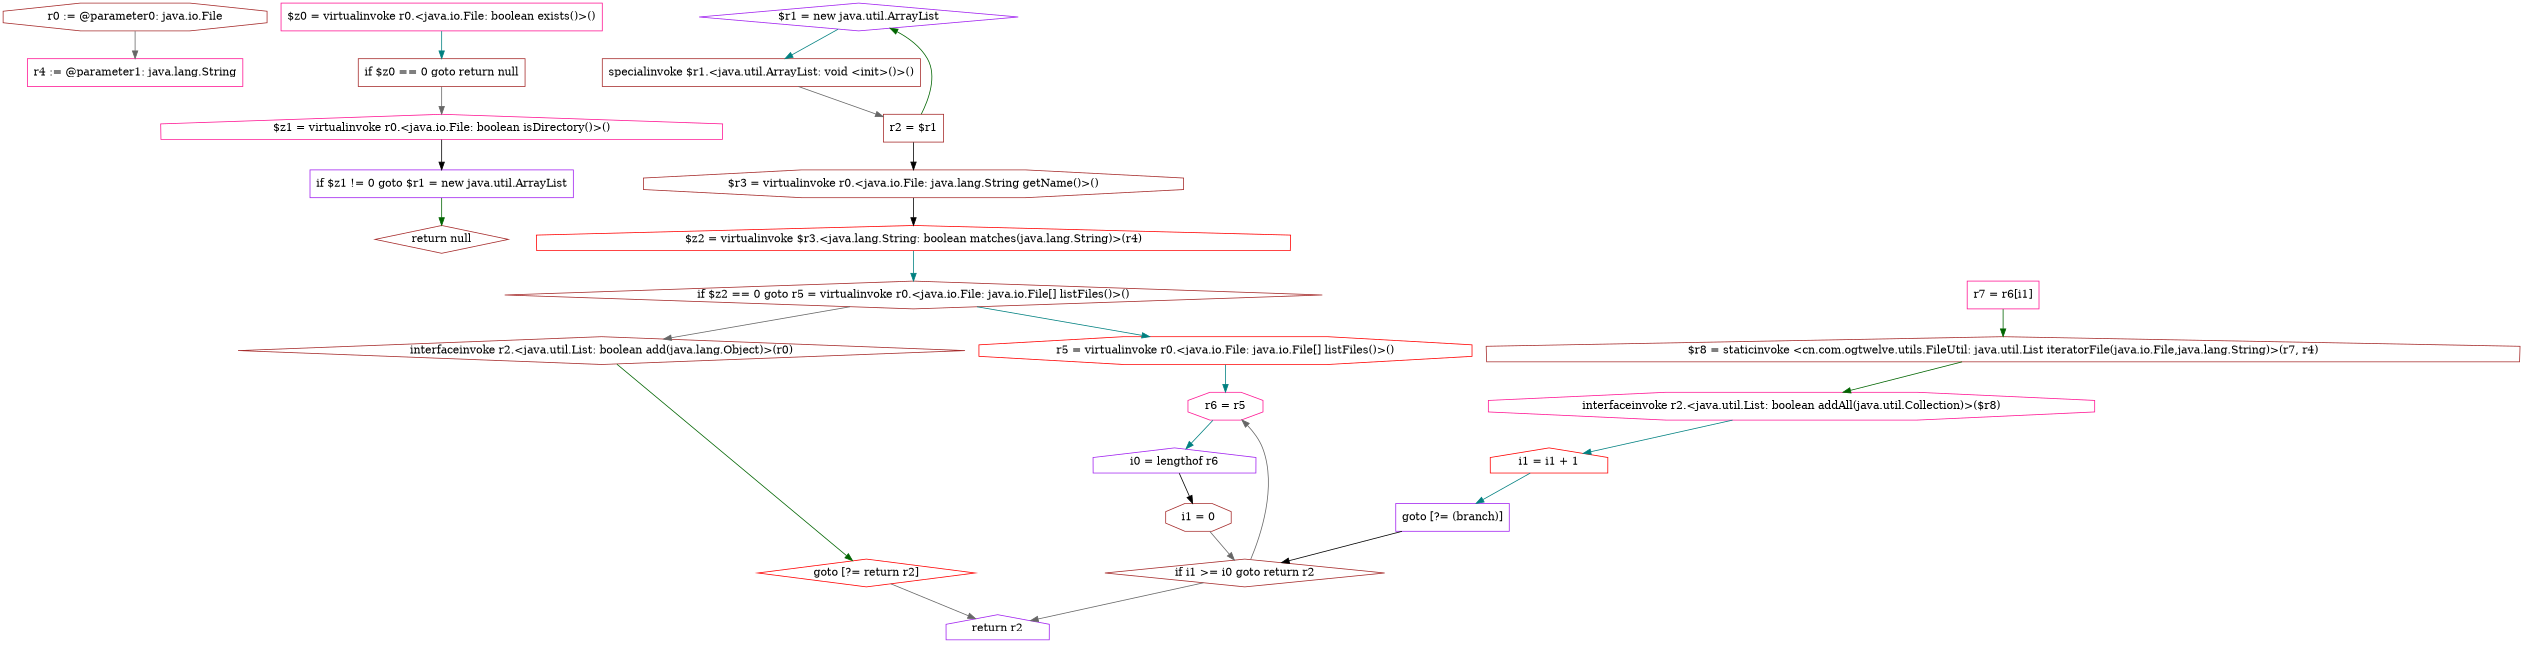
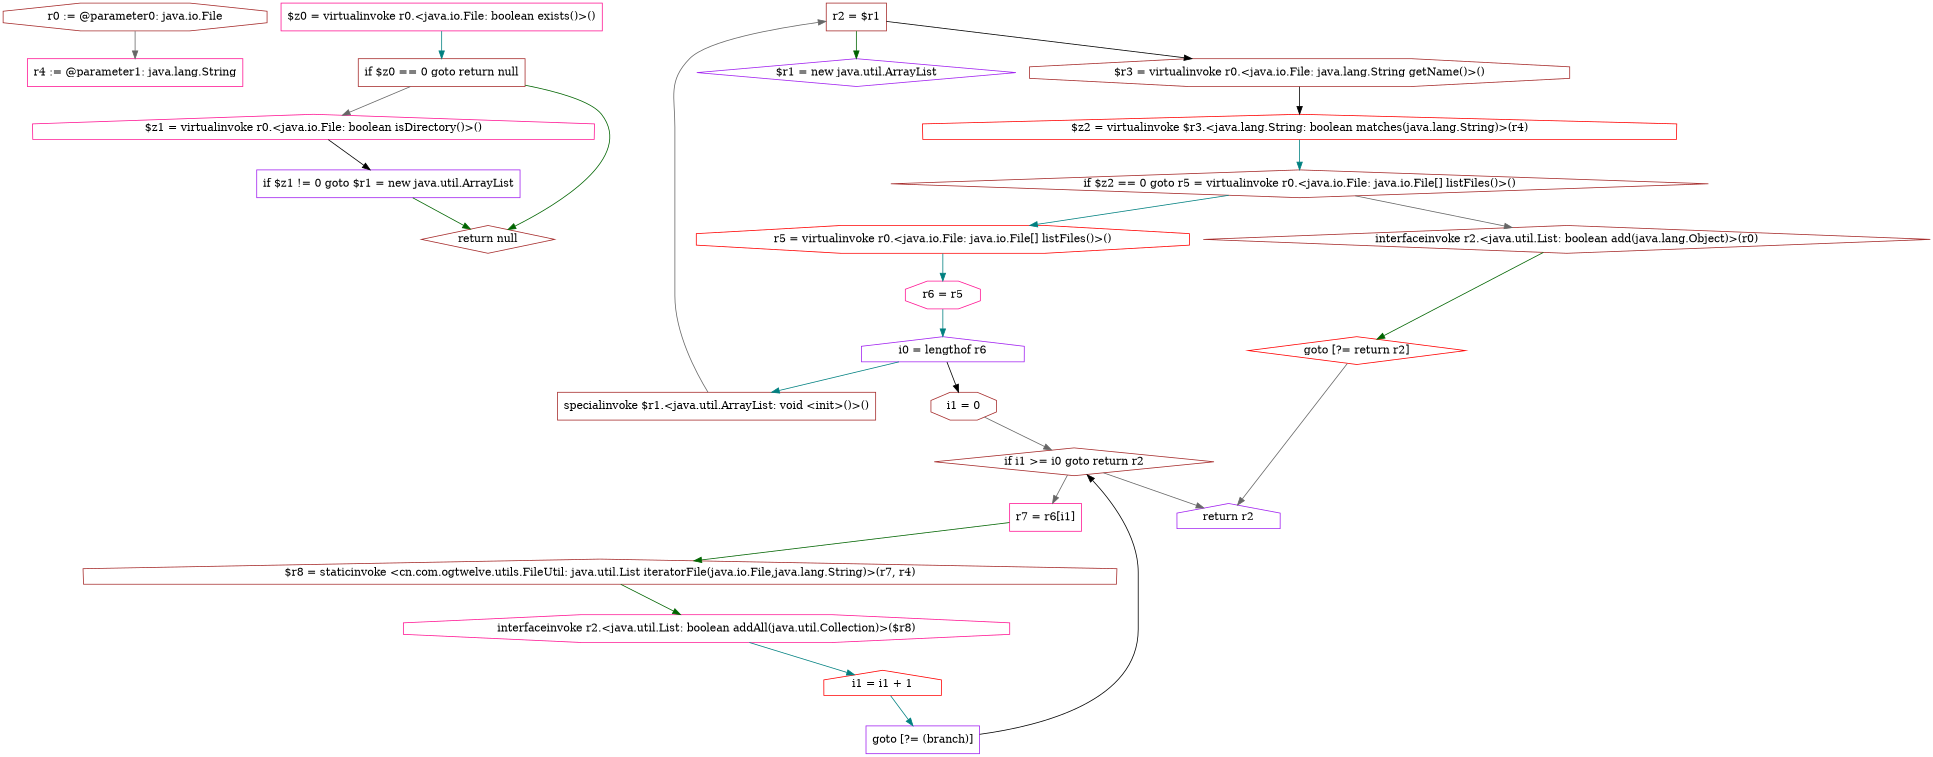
(815, 42) -> (839, 376)
none -> (607, 150)
(1268, 491) -> (1062, 486)
